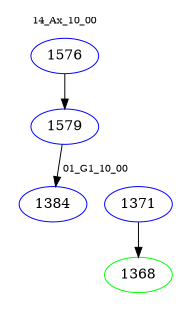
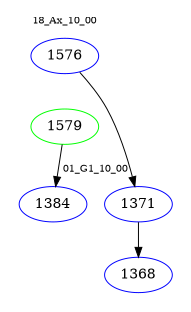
(65, 21) -> (65, 21)
(65, 87) -> (113, 121)
(65, 127) -> (65, 127)
(138, 275) -> (138, 275)
